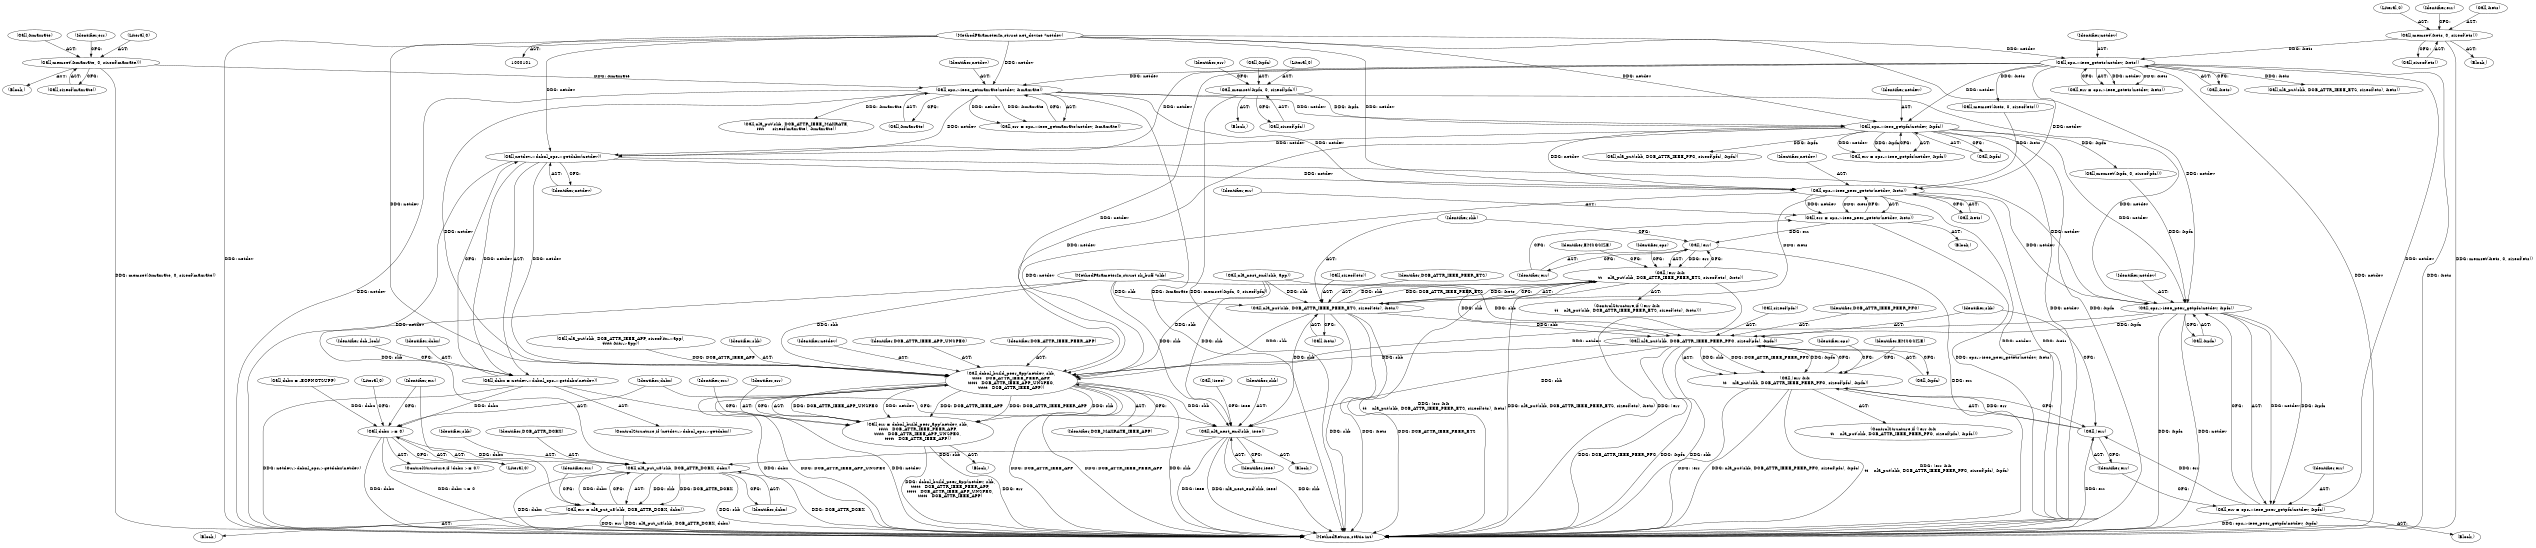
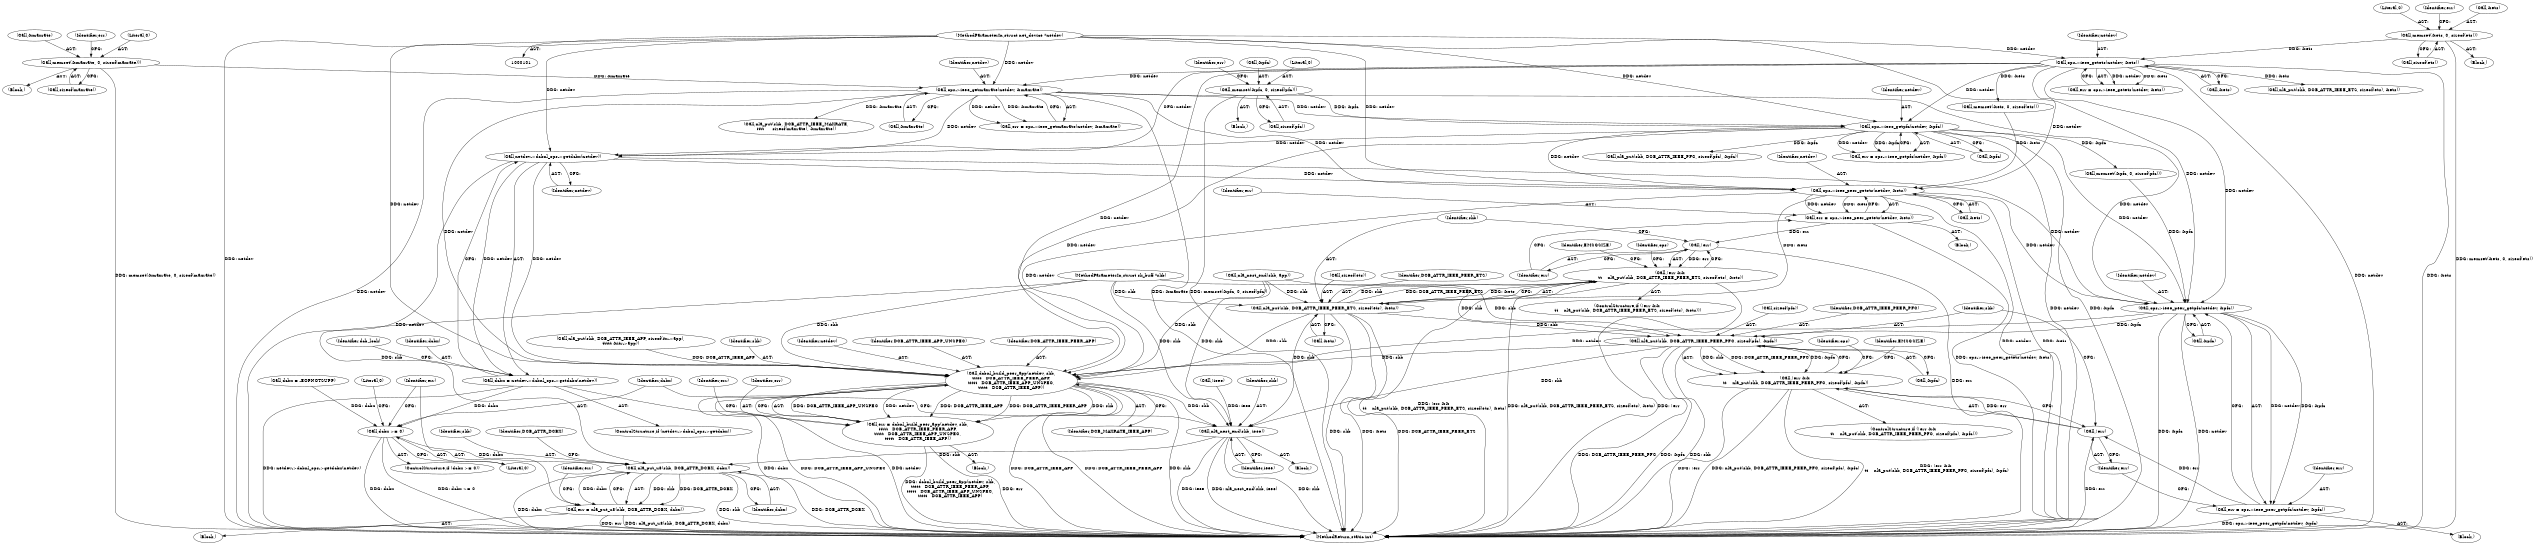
(1178, 107) -> (1178, 107)
(2431, 172) -> (2190, 130)
(1239, 406) -> (1239, 406)
(575, 455) -> (575, 455)
